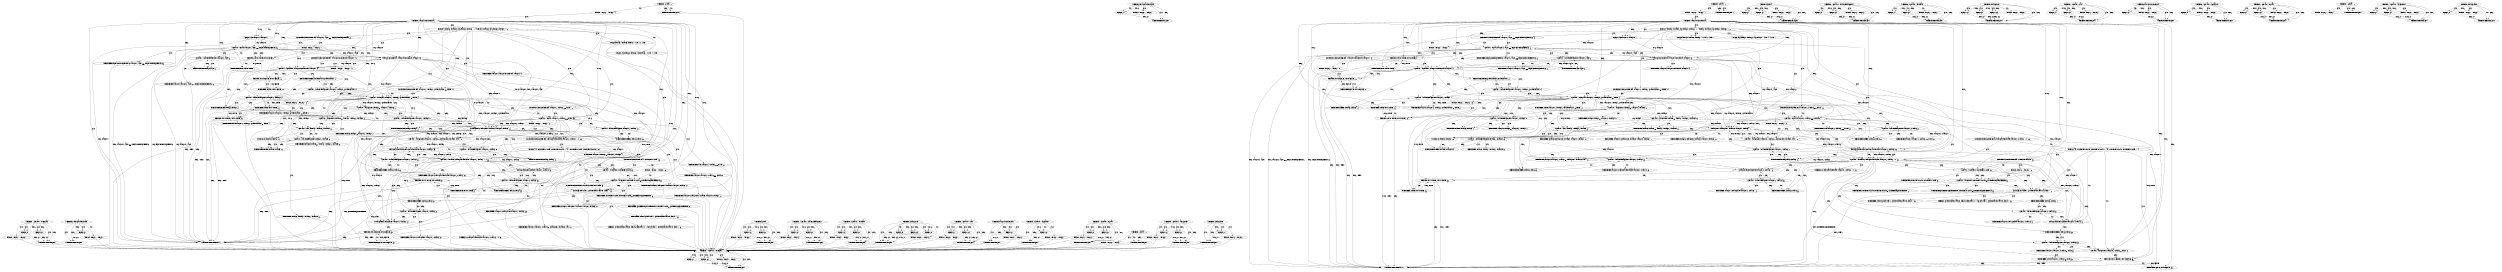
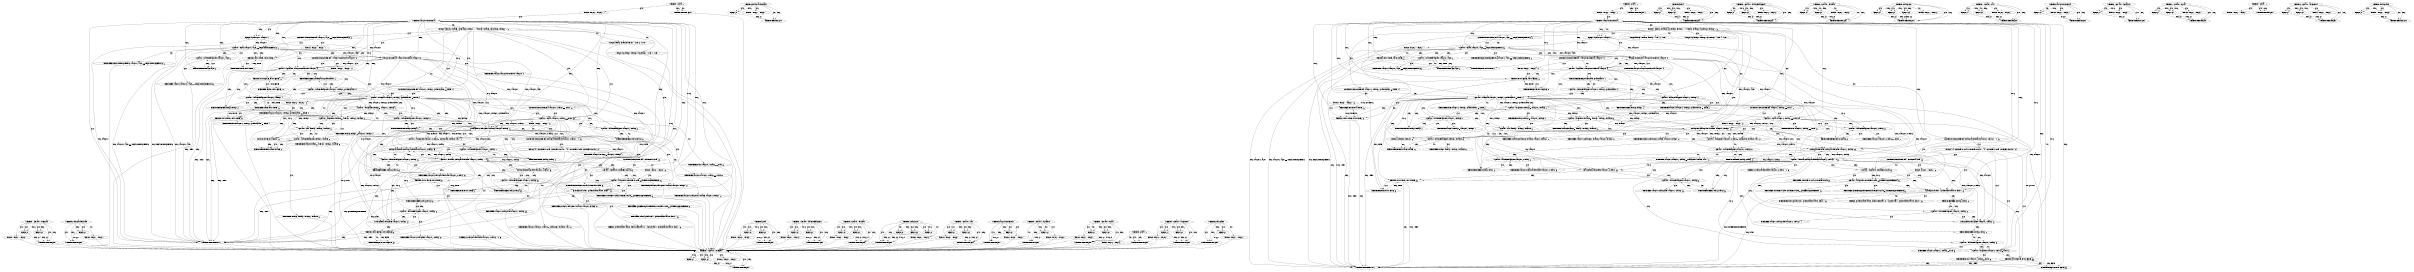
(2055, 255) -> (1982, 255)
